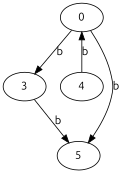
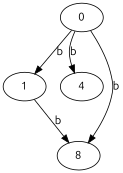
(82, 56) -> (70, 48)
(25, 87) -> (25, 87)
(79, 156) -> (79, 156)
